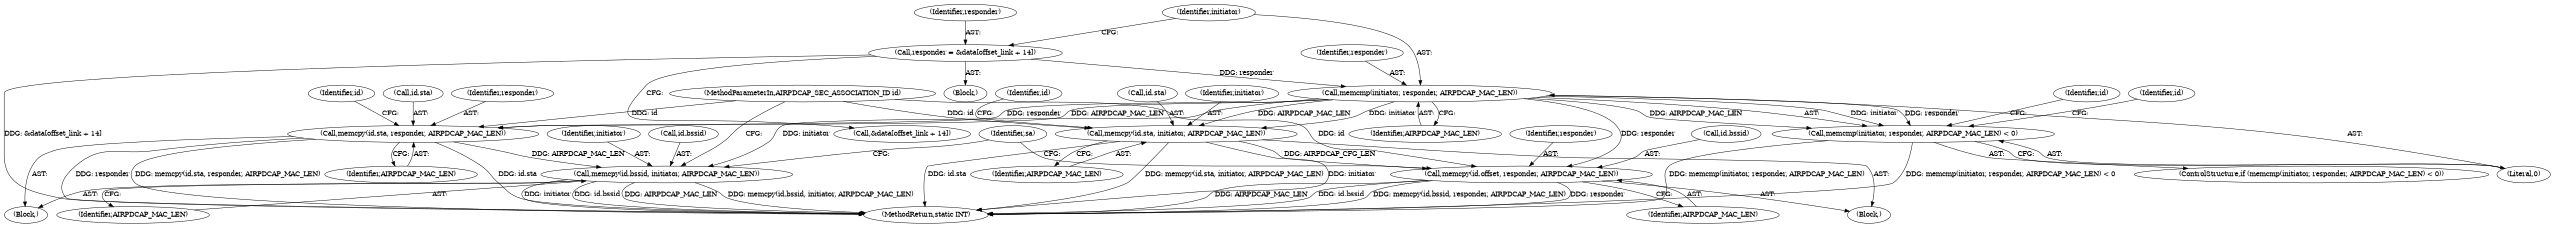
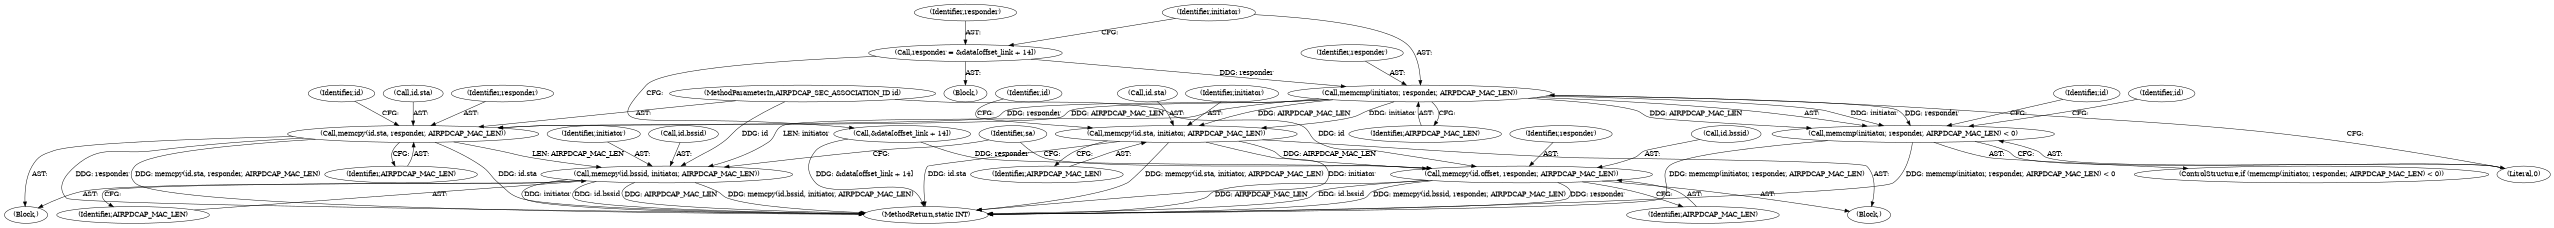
(645, 114) -> (645, 114)
(939, 116) -> none
(1606, 118) -> (1046, 162)
(4, 128) -> (836, 189)
(755, 134) -> (755, 134)
(806, 134) -> (806, 134)
(2356, 134) -> (2356, 134)
(578, 154) -> (578, 154)
(1330, 154) -> (1330, 154)
